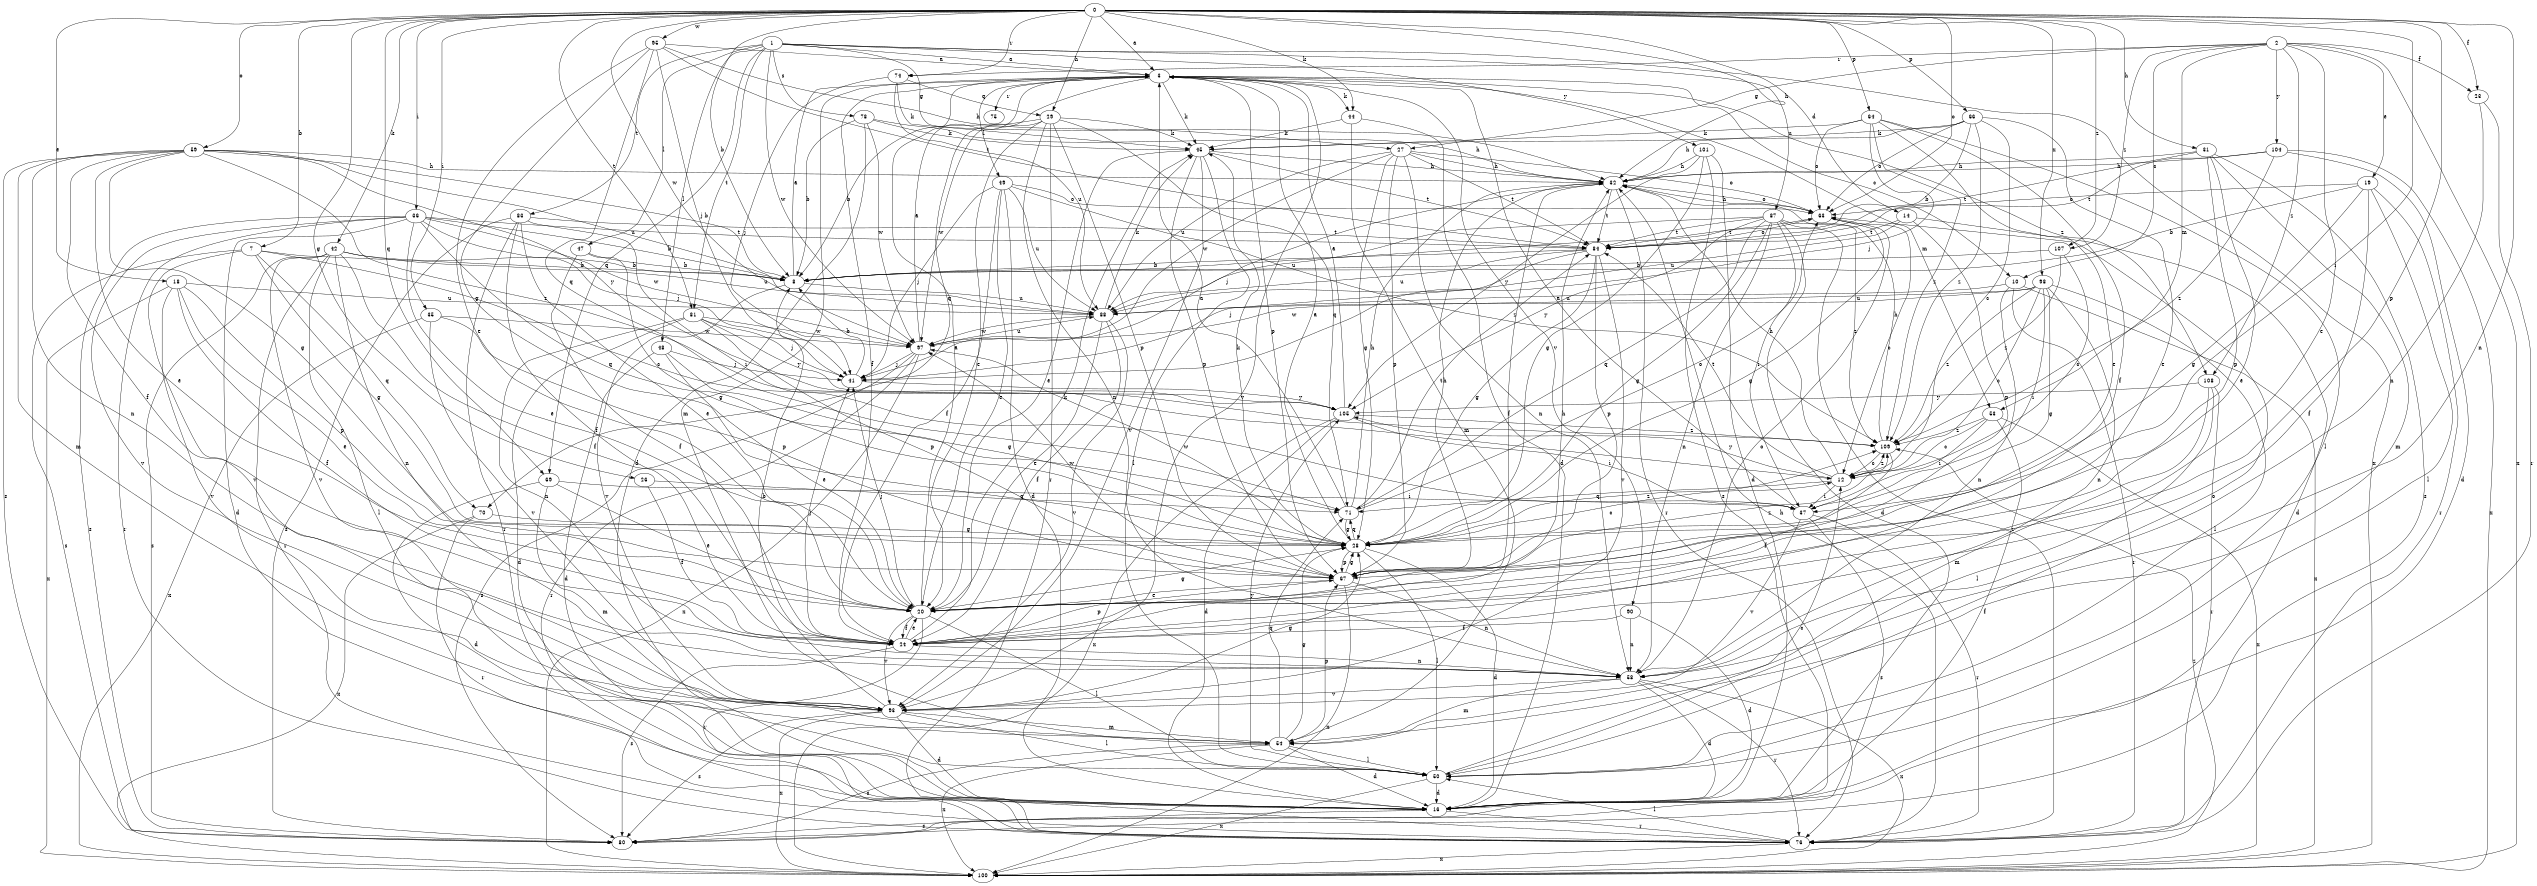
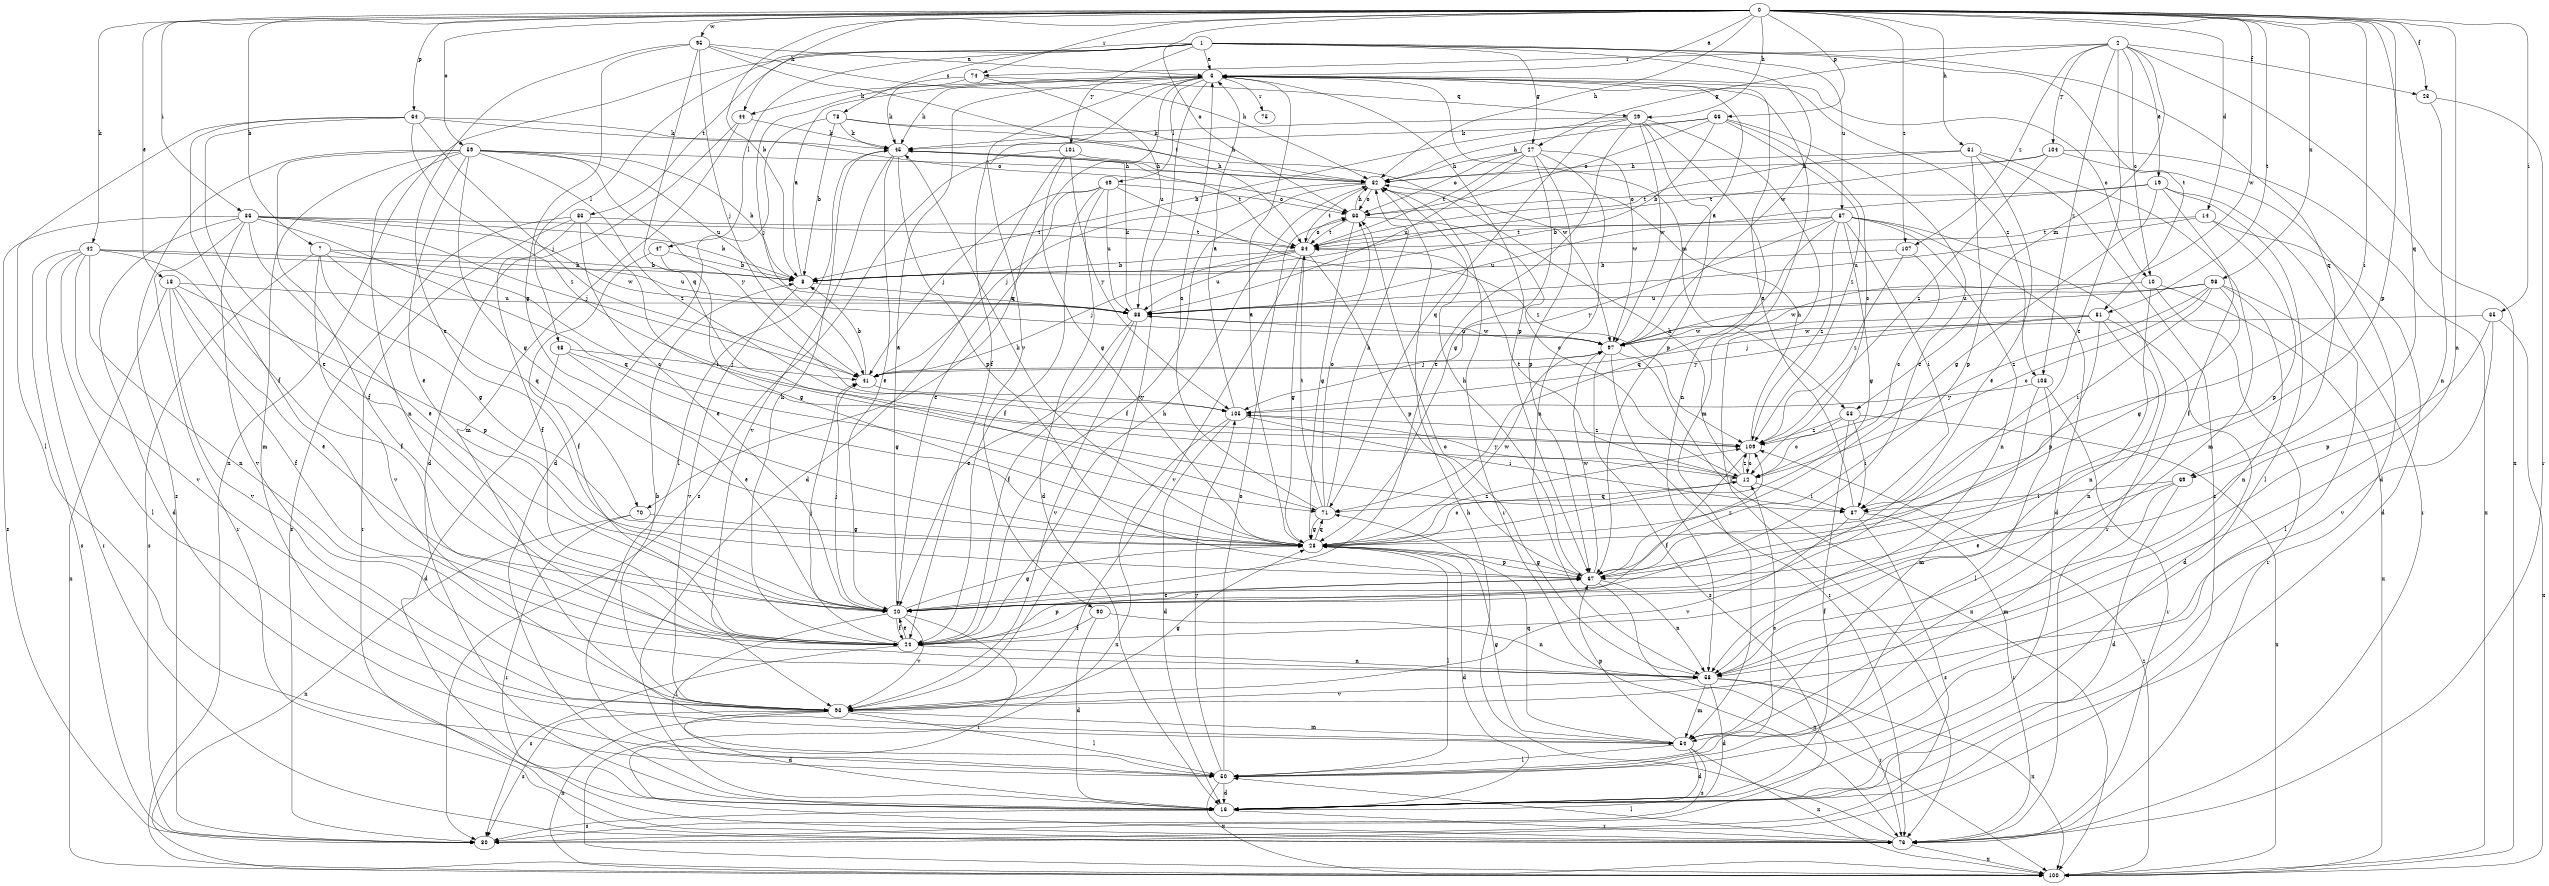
(644, 480) -> none
